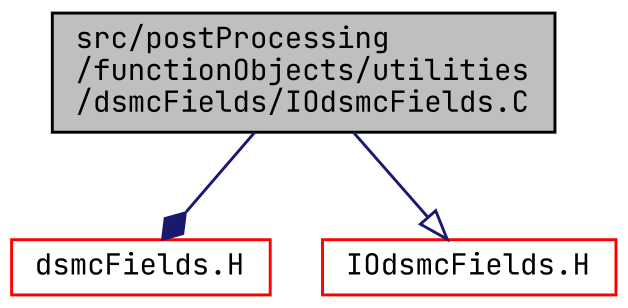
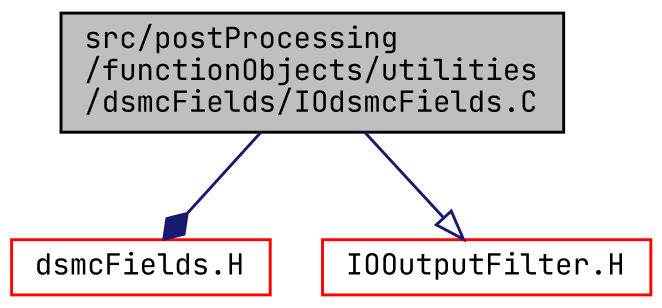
(469, 267) -> (487, 267)
